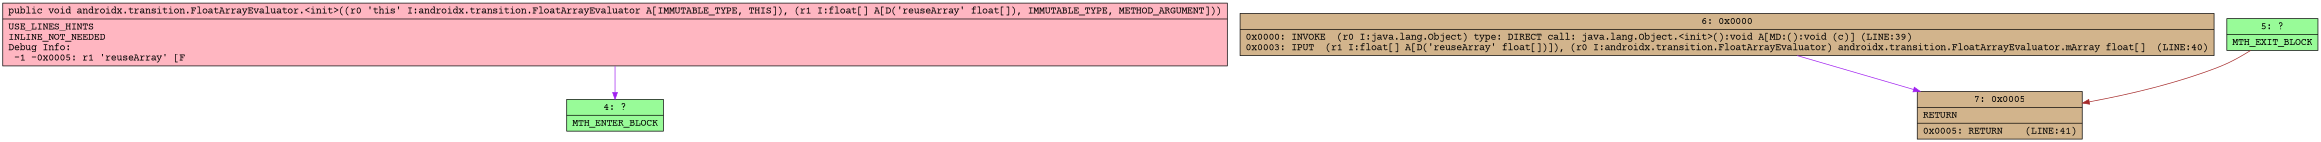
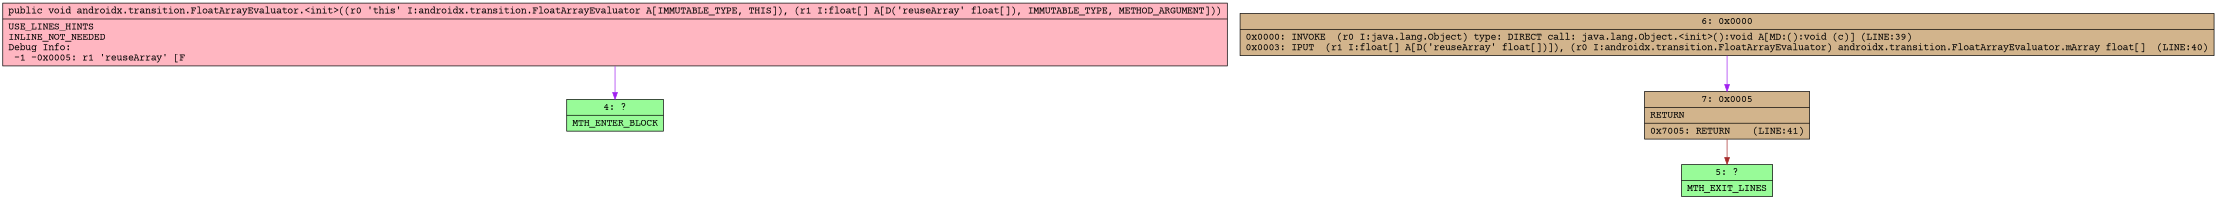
(2272, 42) -> (1727, 188)
(2172, 83) -> (1727, 148)
(2000, 131) -> (1727, 131)
